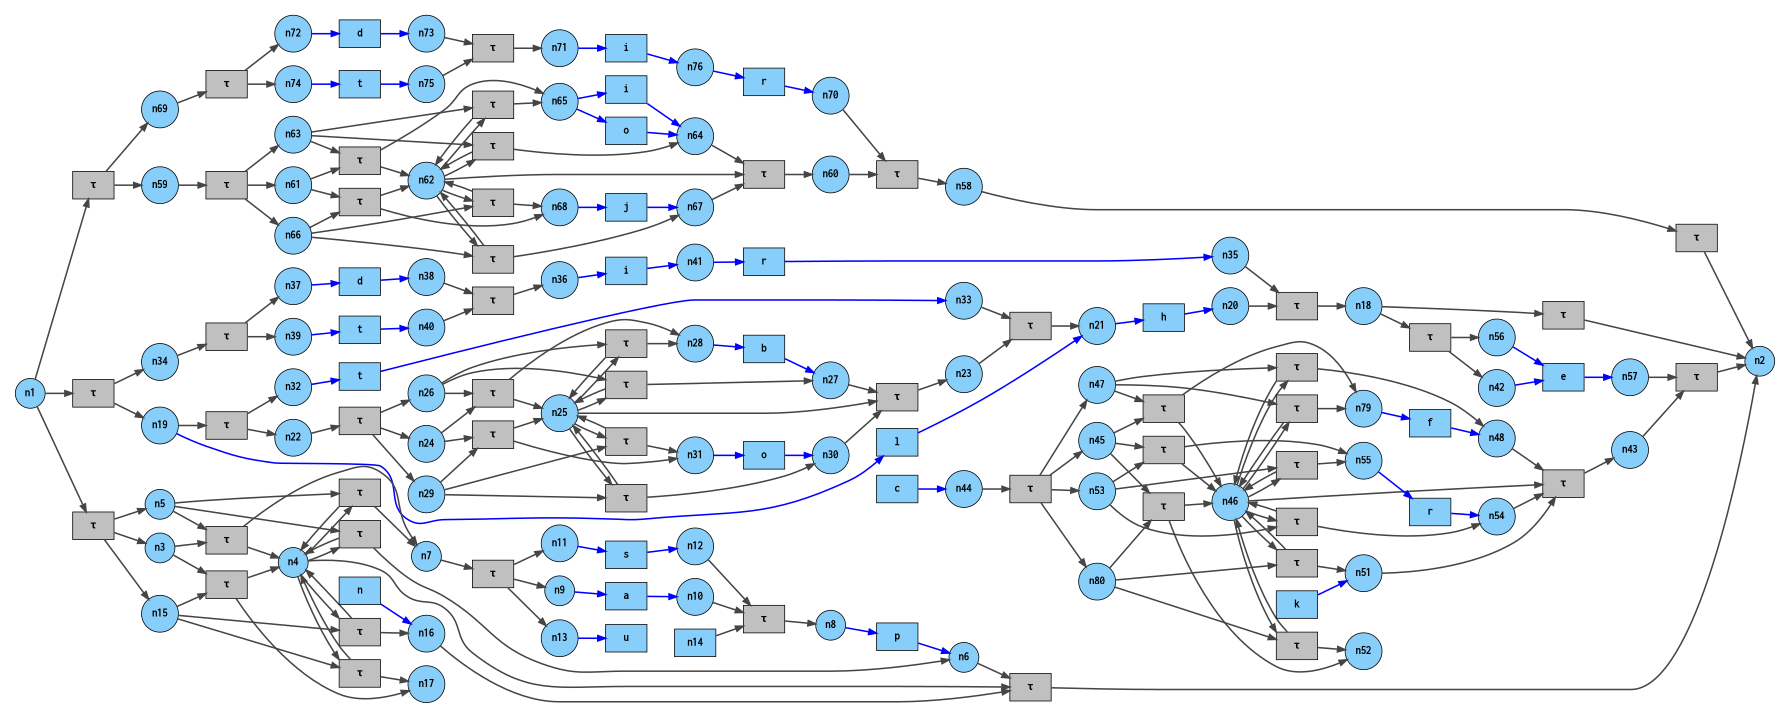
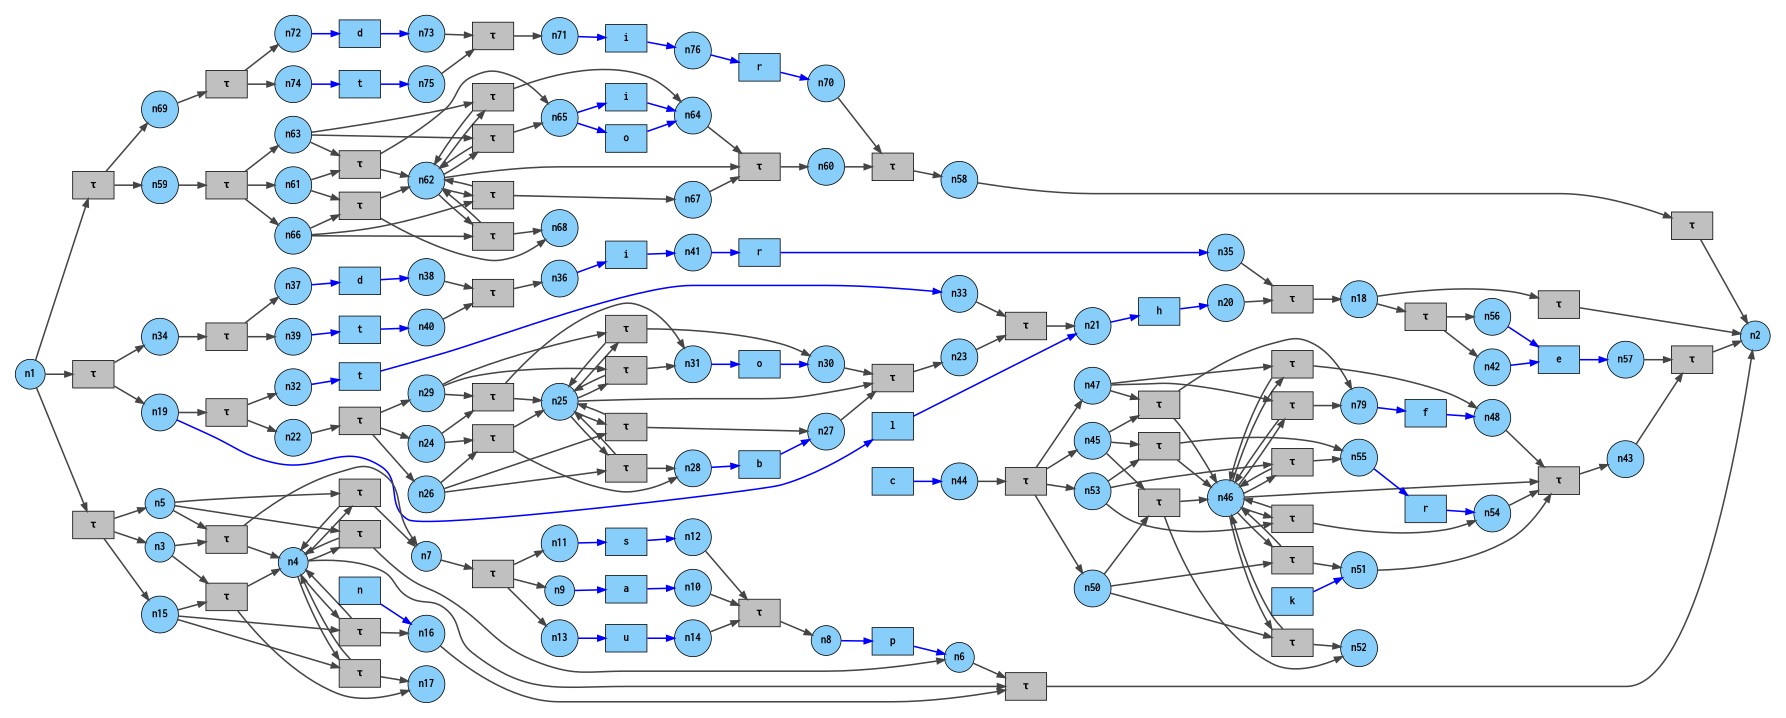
(626, 207) -> none
(1097, 582) -> (1093, 588)
none -> (657, 638)
(695, 643) -> (693, 638)
